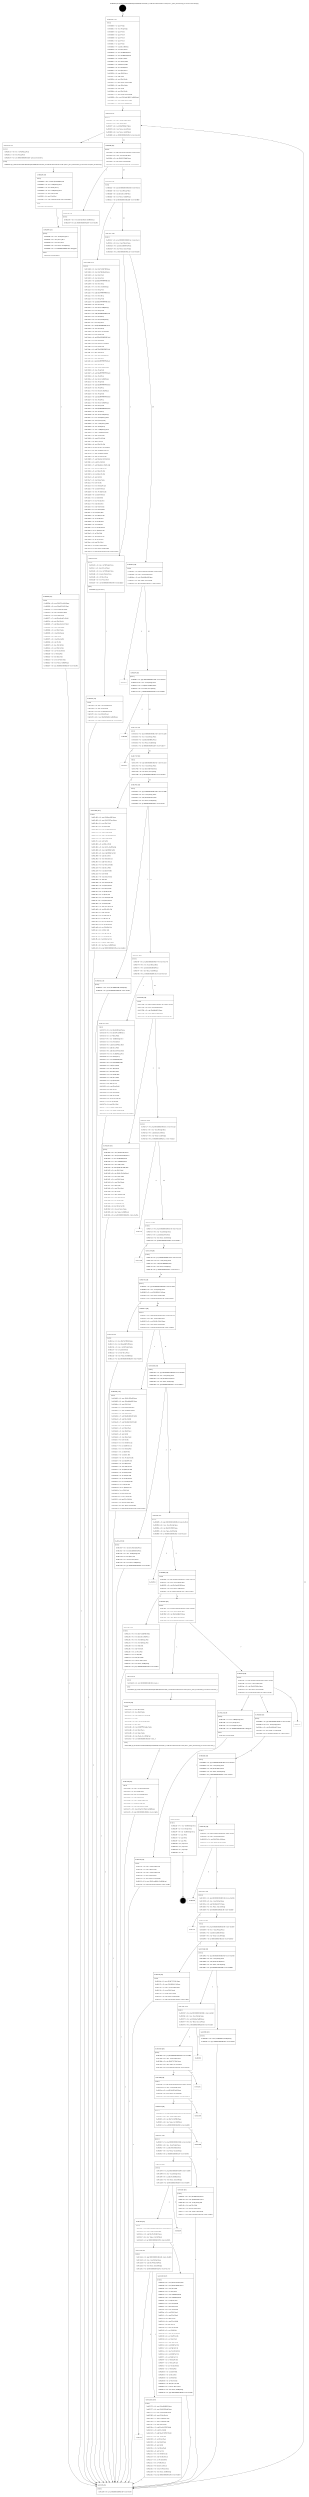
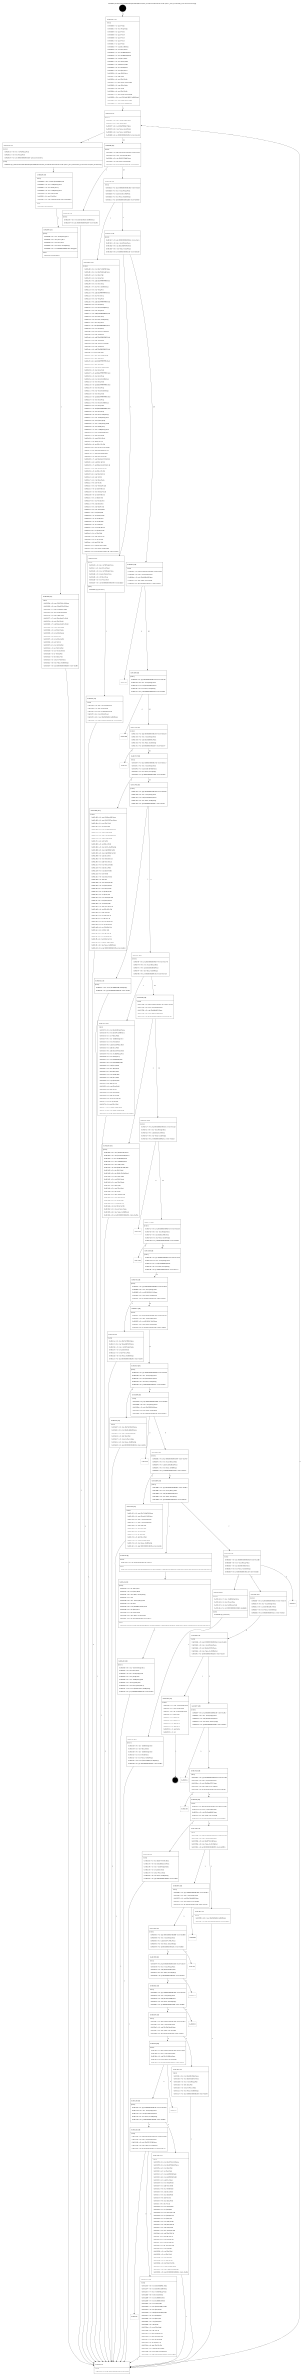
(128, 1450) -> none
